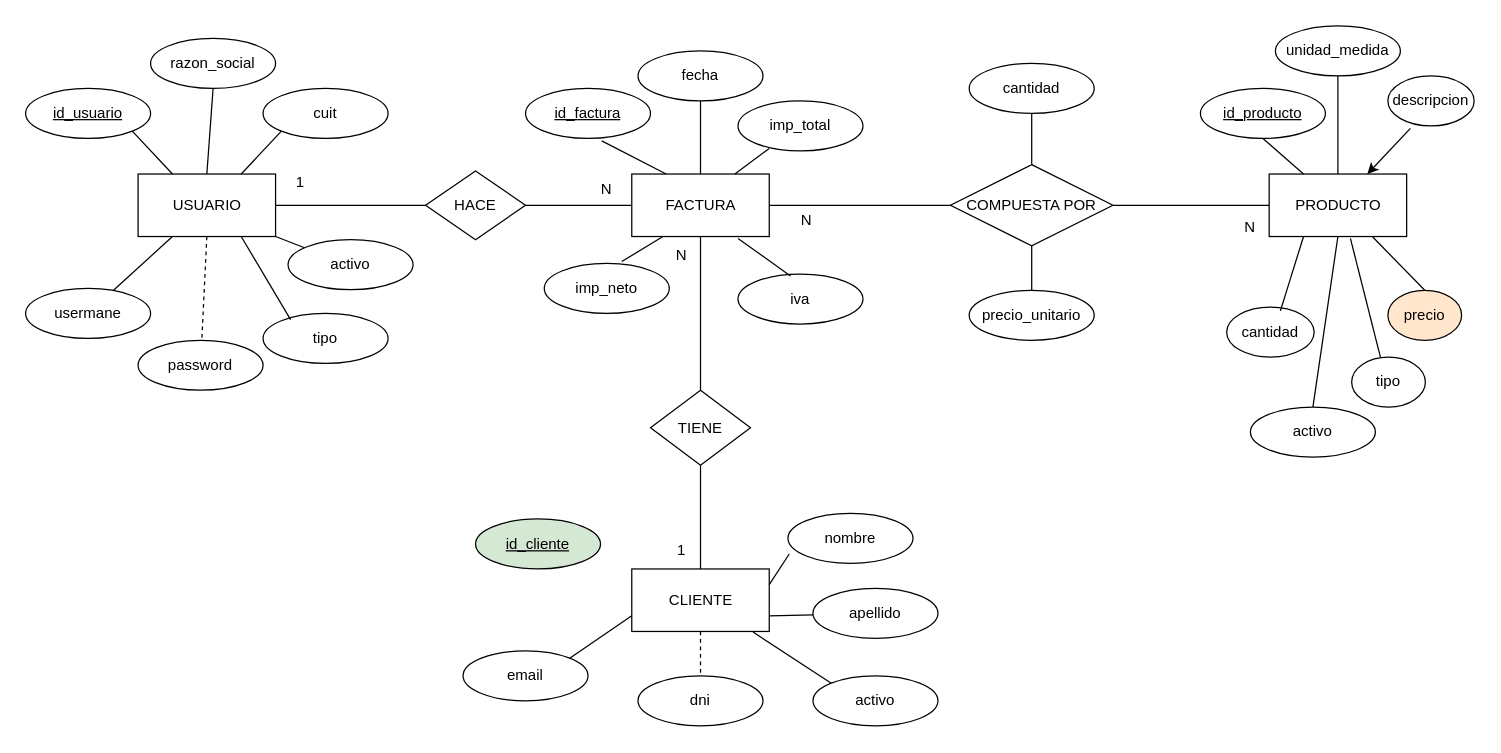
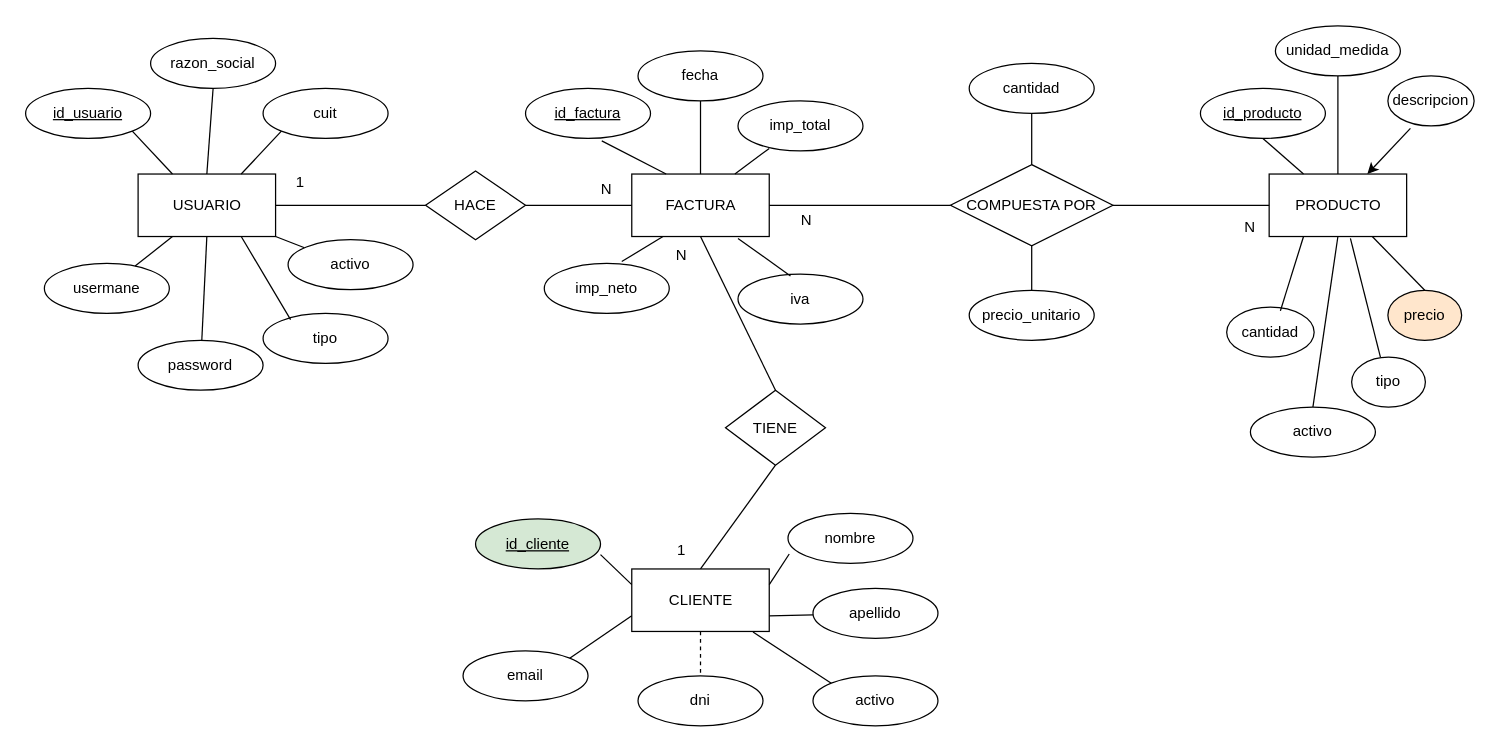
(204, 289) -> (204, 289)
(88, 313) -> (107, 288)
(701, 428) -> (776, 428)
none -> (616, 569)
